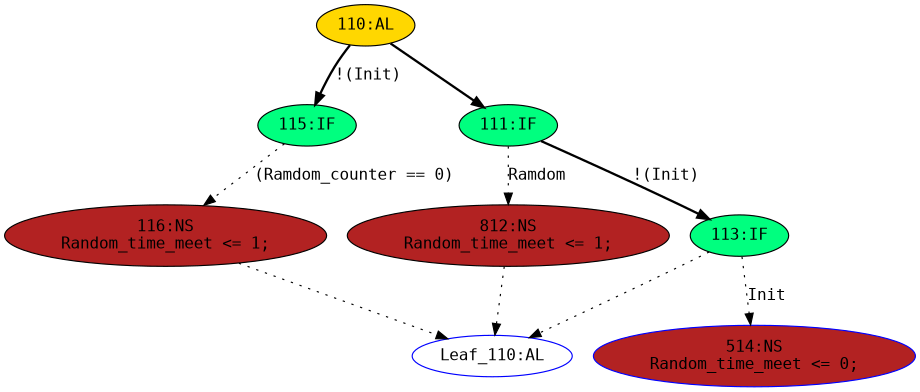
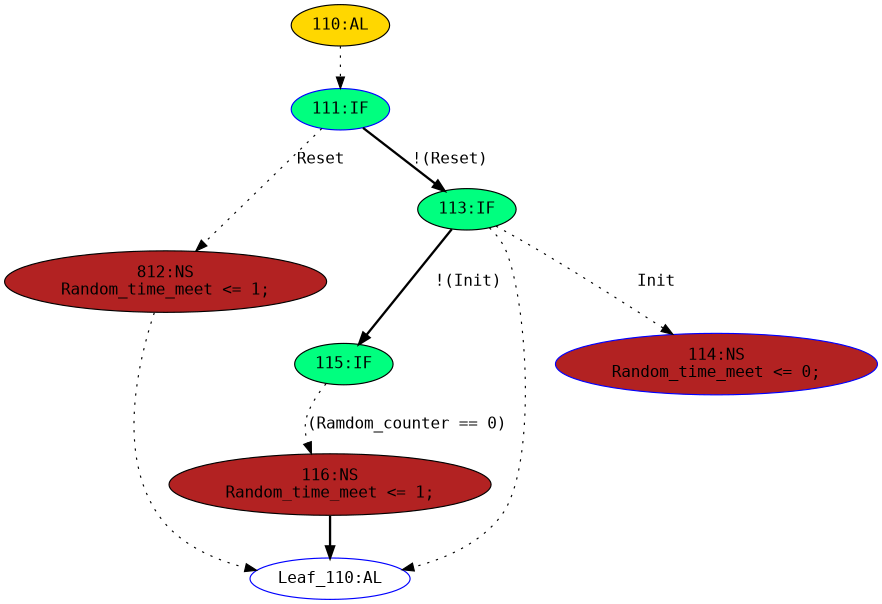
(334, 69) -> (409, 282)
(432, 72) -> (340, 62)
(508, 125) -> (340, 109)
(537, 175) -> (321, 159)
(666, 175) -> (450, 159)
(338, 299) -> (330, 531)
(754, 356) -> (716, 364)
